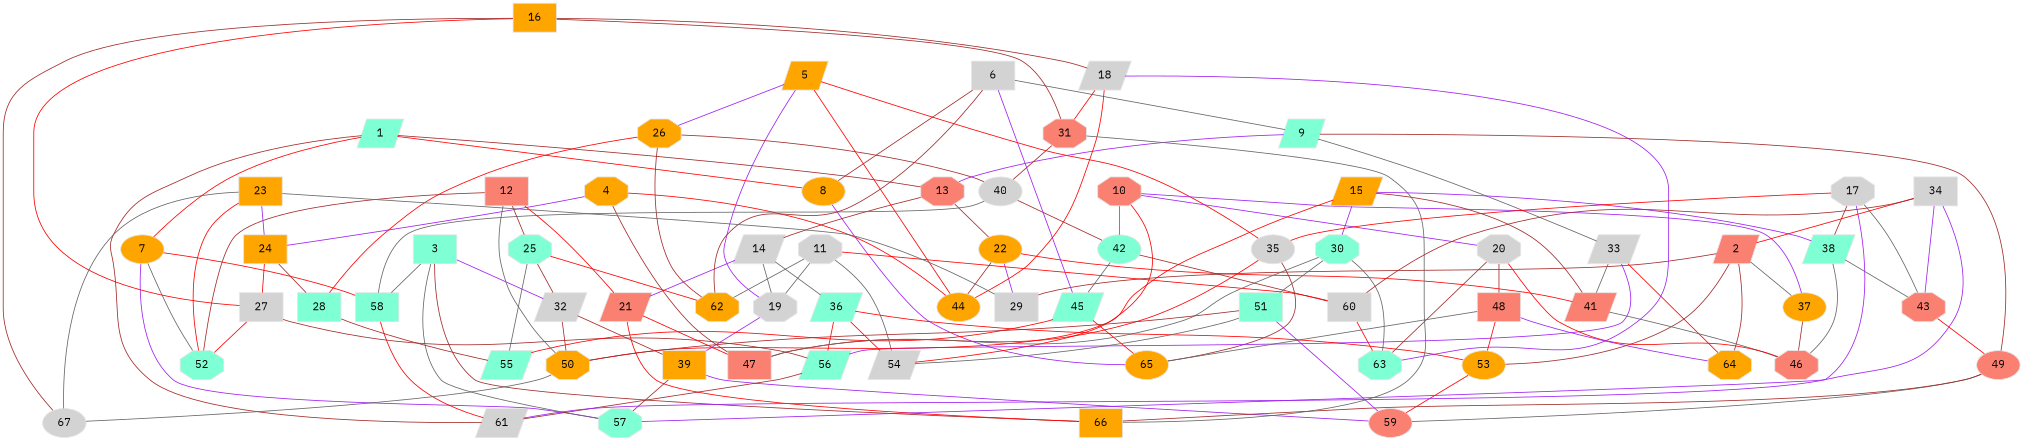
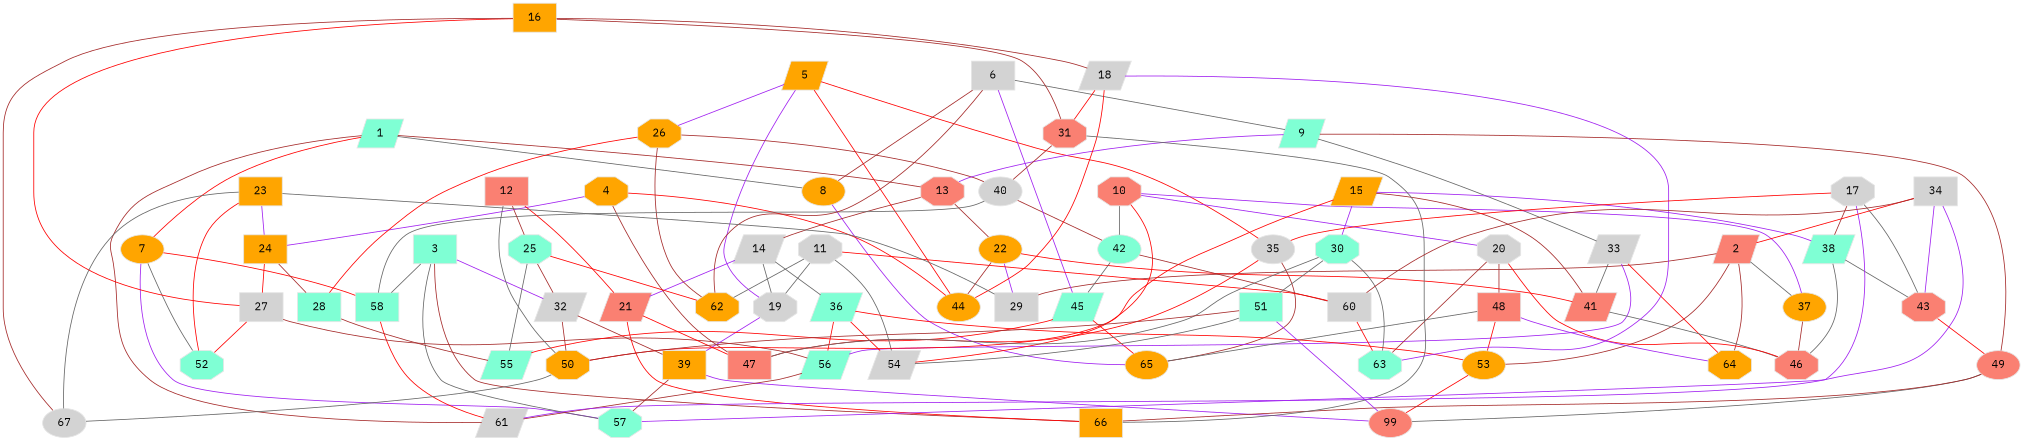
(600, 162) -> (600, 162)
(298, 211) -> none
(1390, 423) -> (1390, 423)
